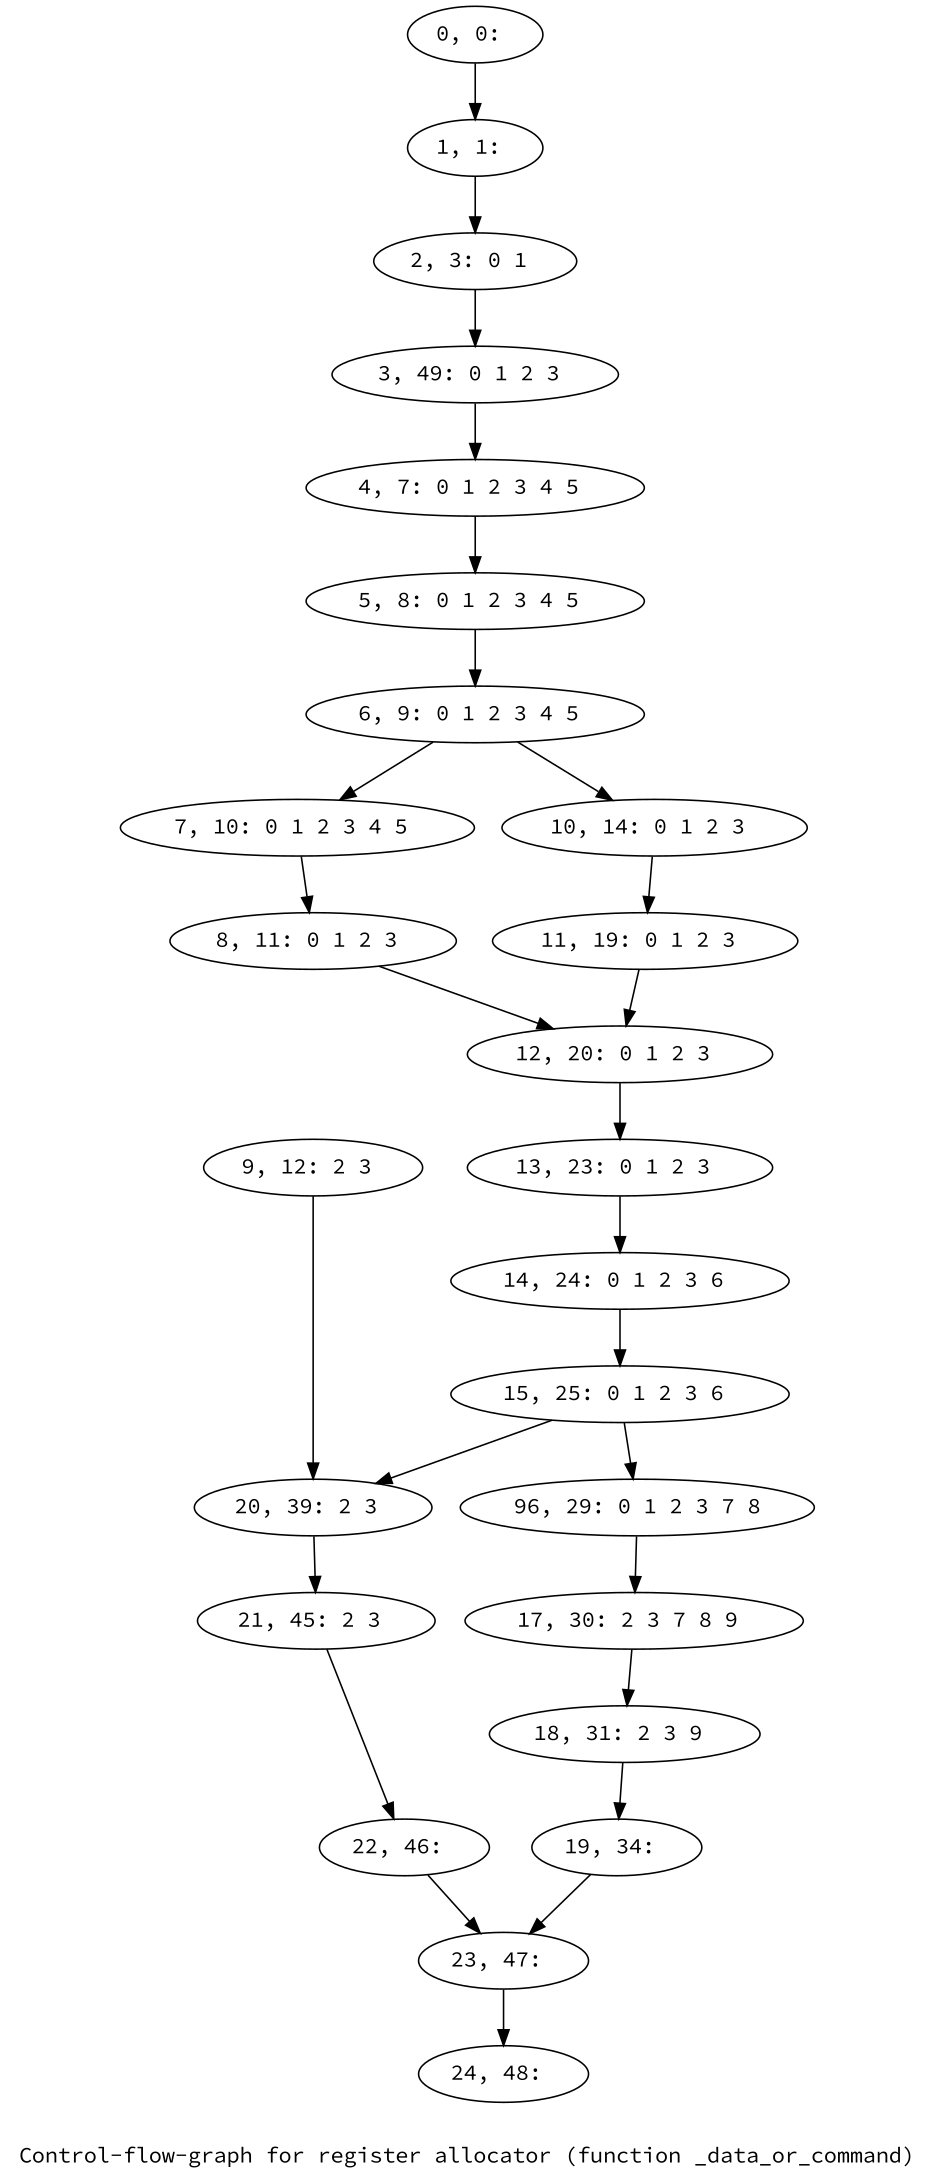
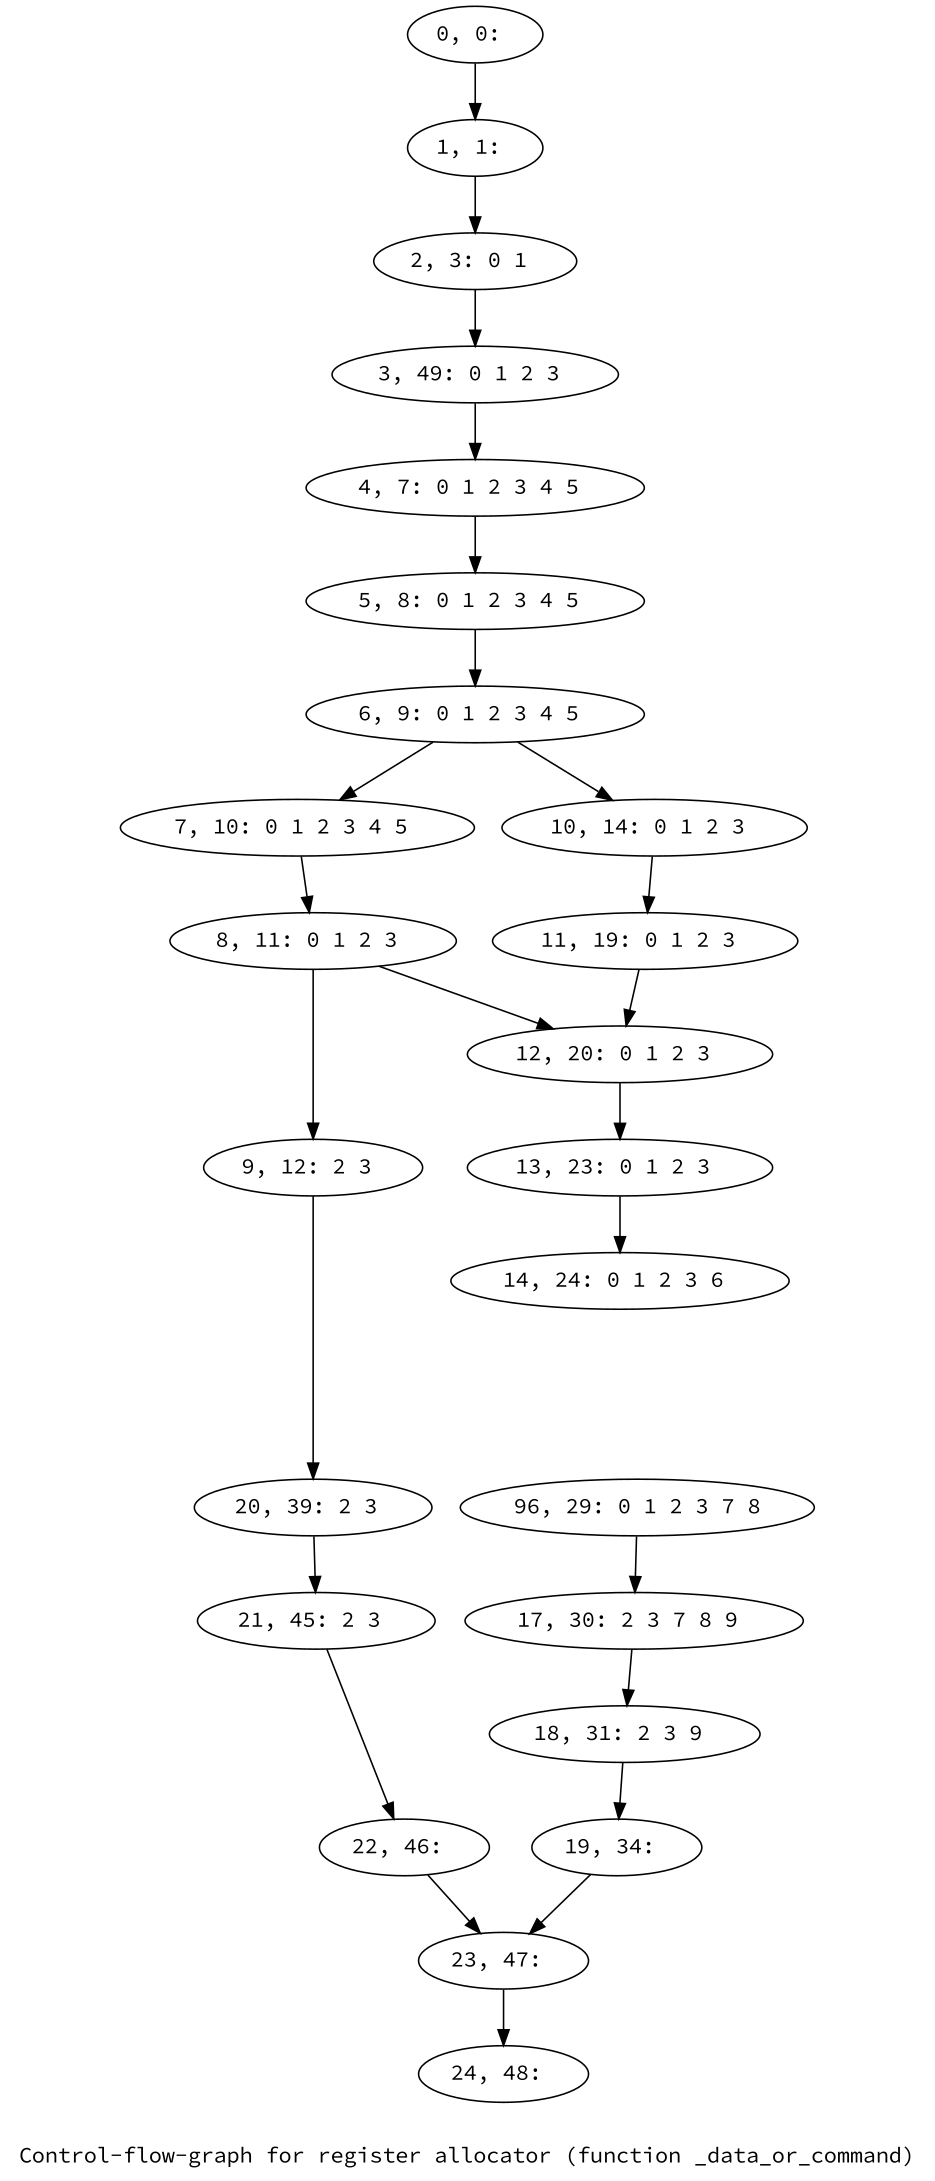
none -> (313, 1046)
(620, 1394) -> none
